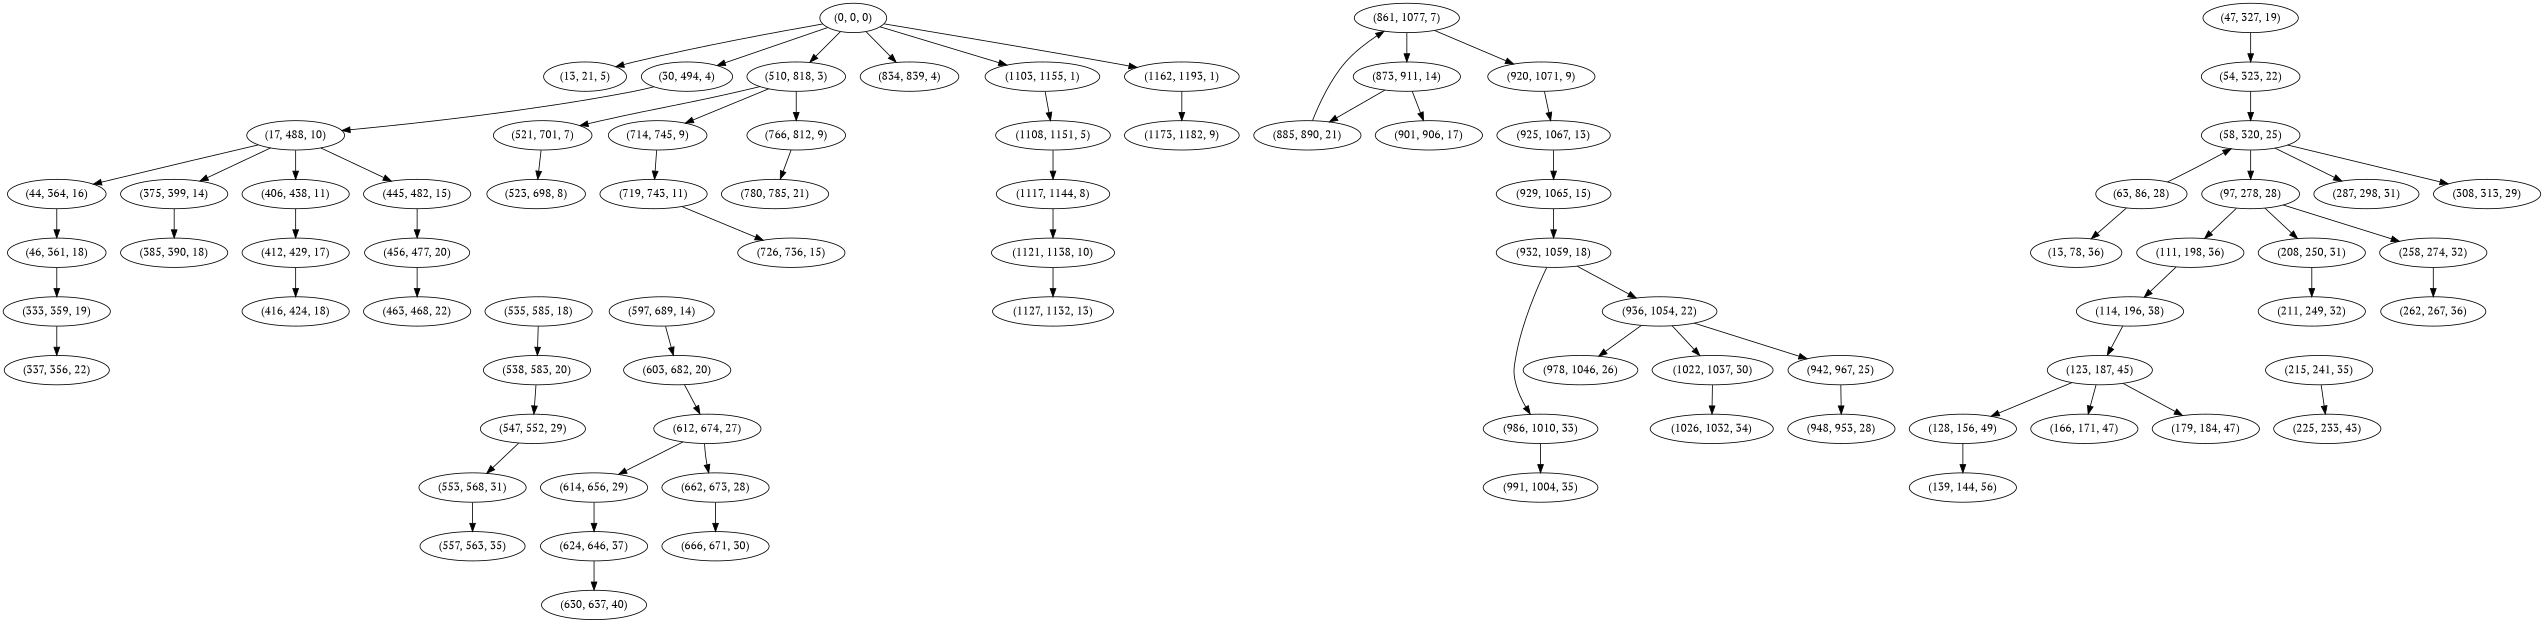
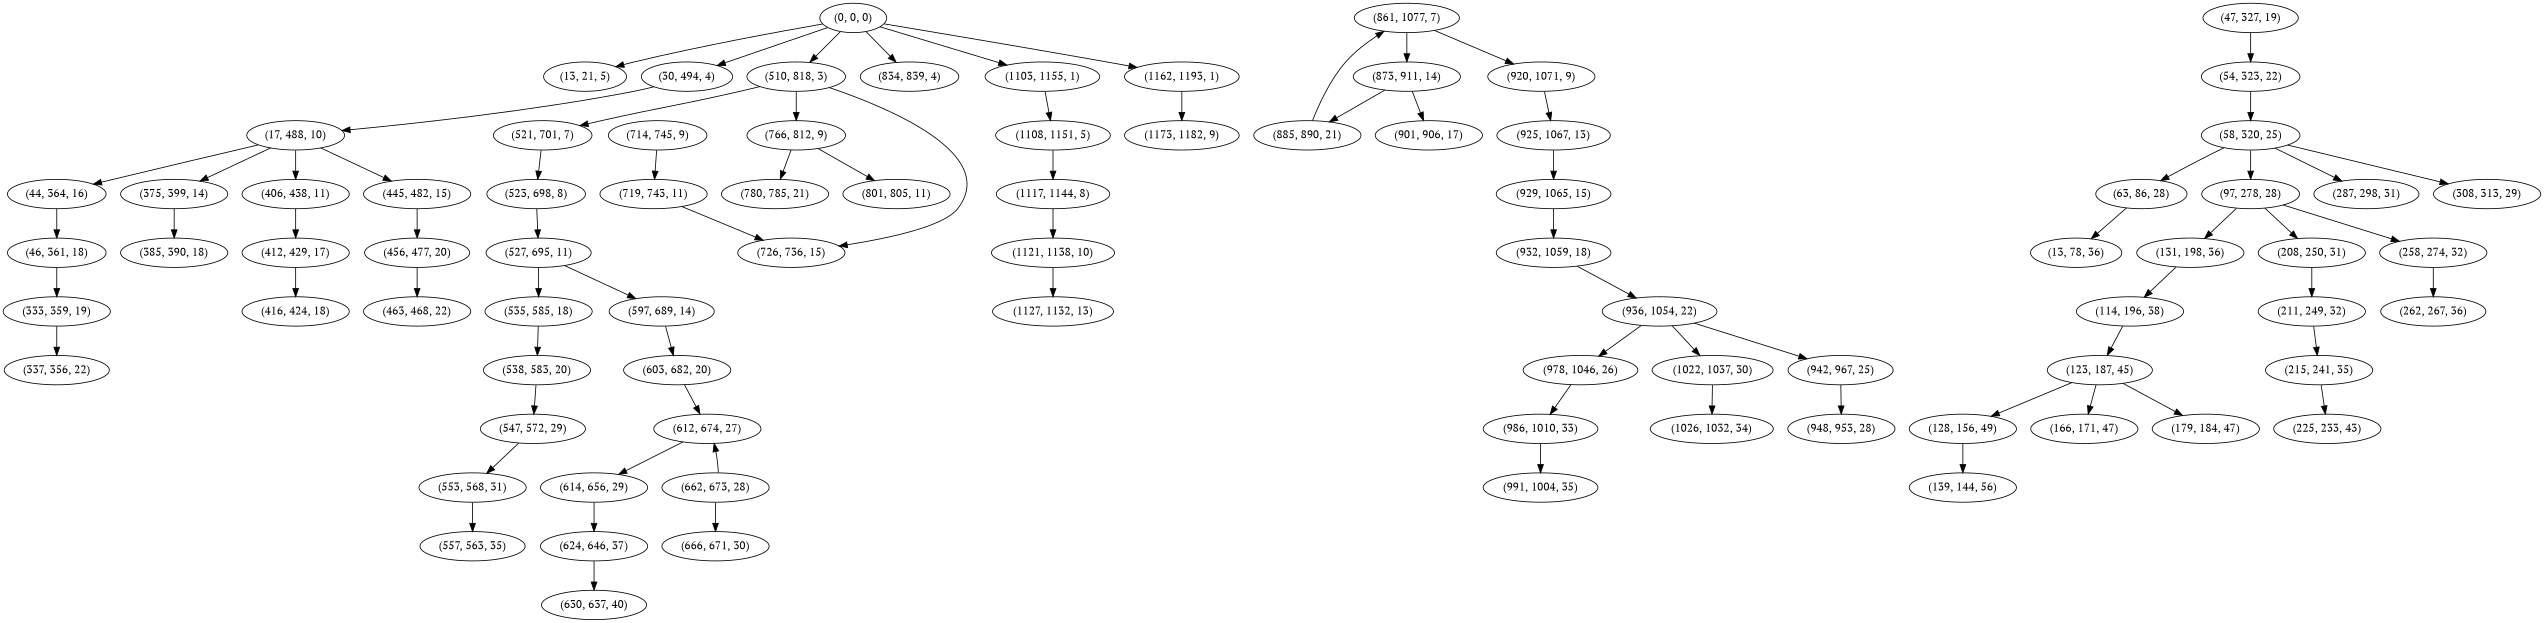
(731, 104) -> (963, 169)
(2196, 168) -> (2196, 162)
none -> (896, 194)
none -> (539, 253)
(2190, 253) -> (2190, 253)
(1521, 336) -> (1563, 396)
none -> (2315, 337)
(533, 429) -> (533, 429)
(705, 454) -> (717, 462)
